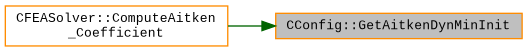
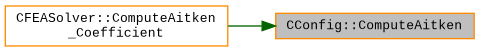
(399, 26) -> (375, 26)
